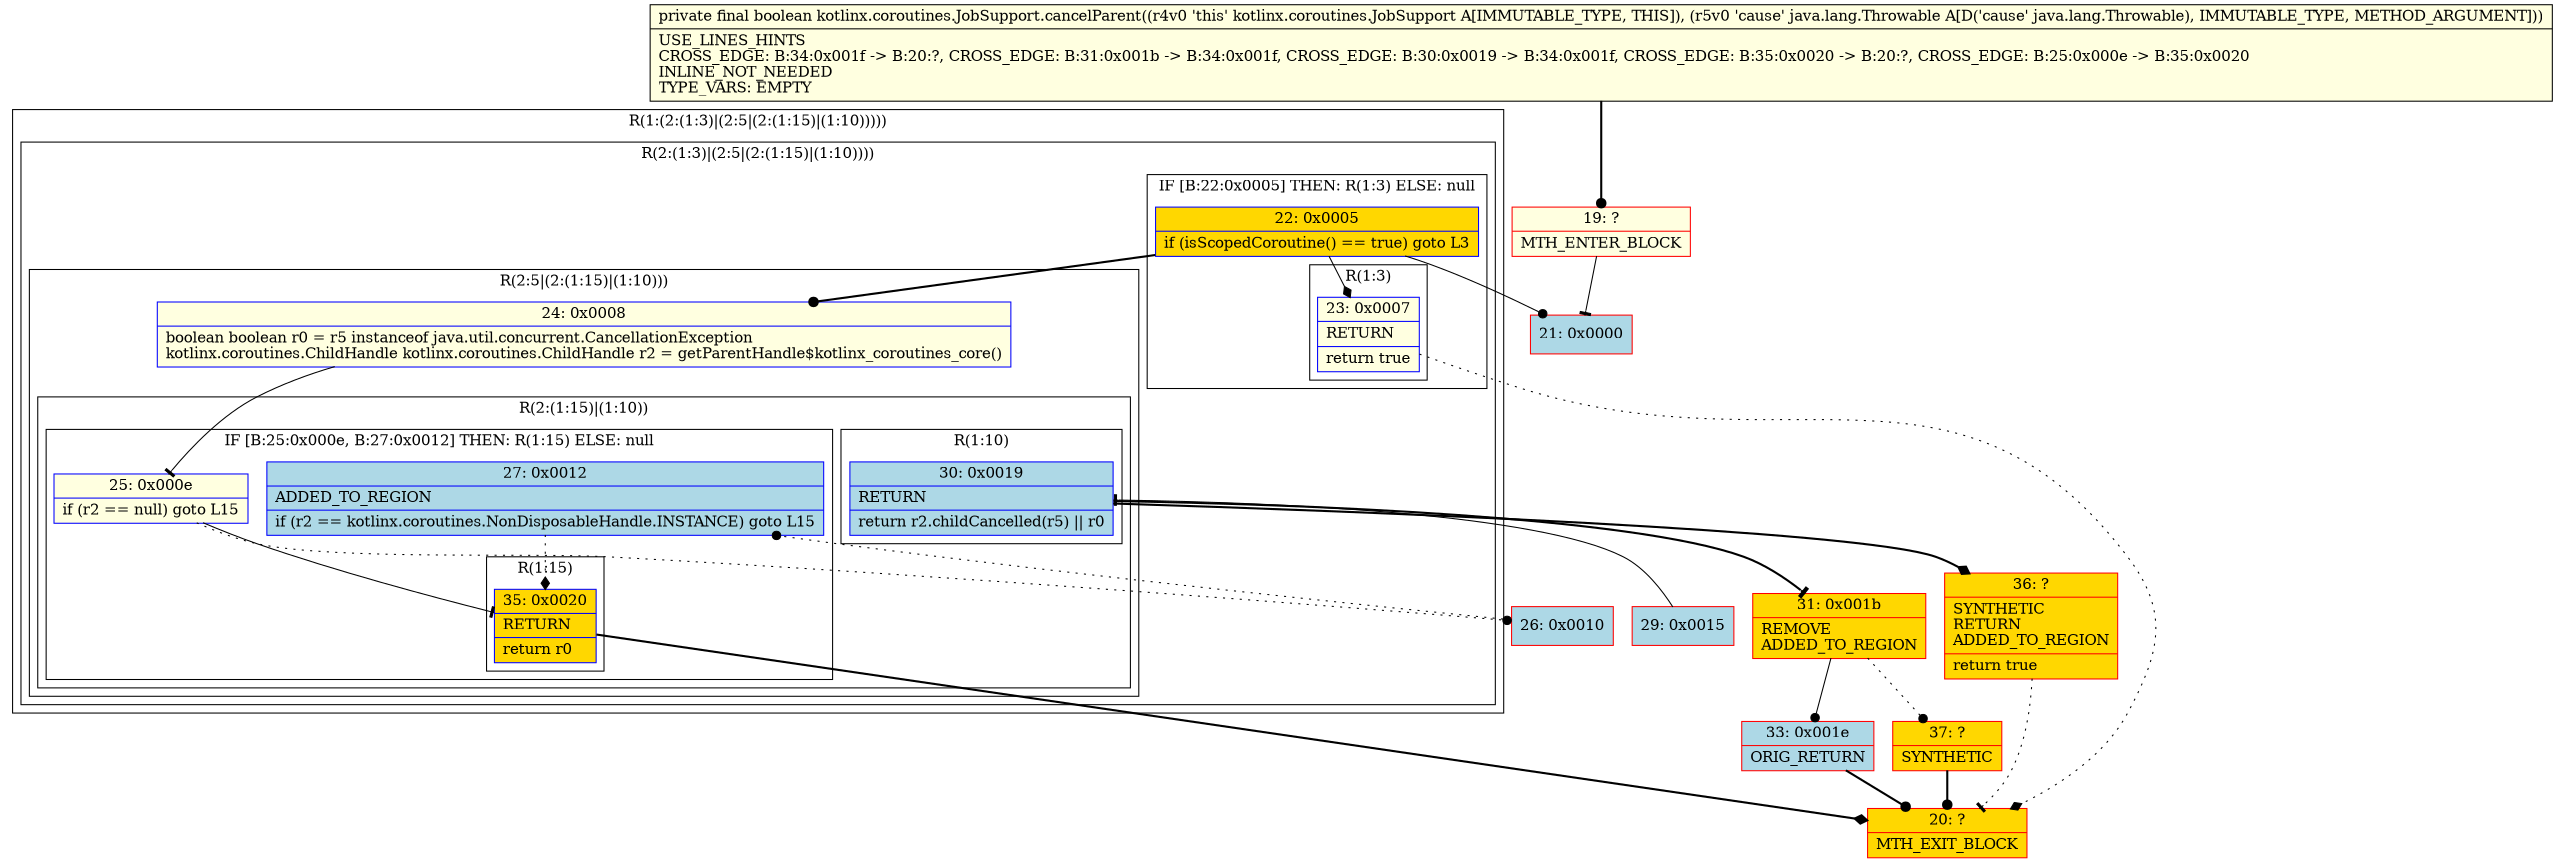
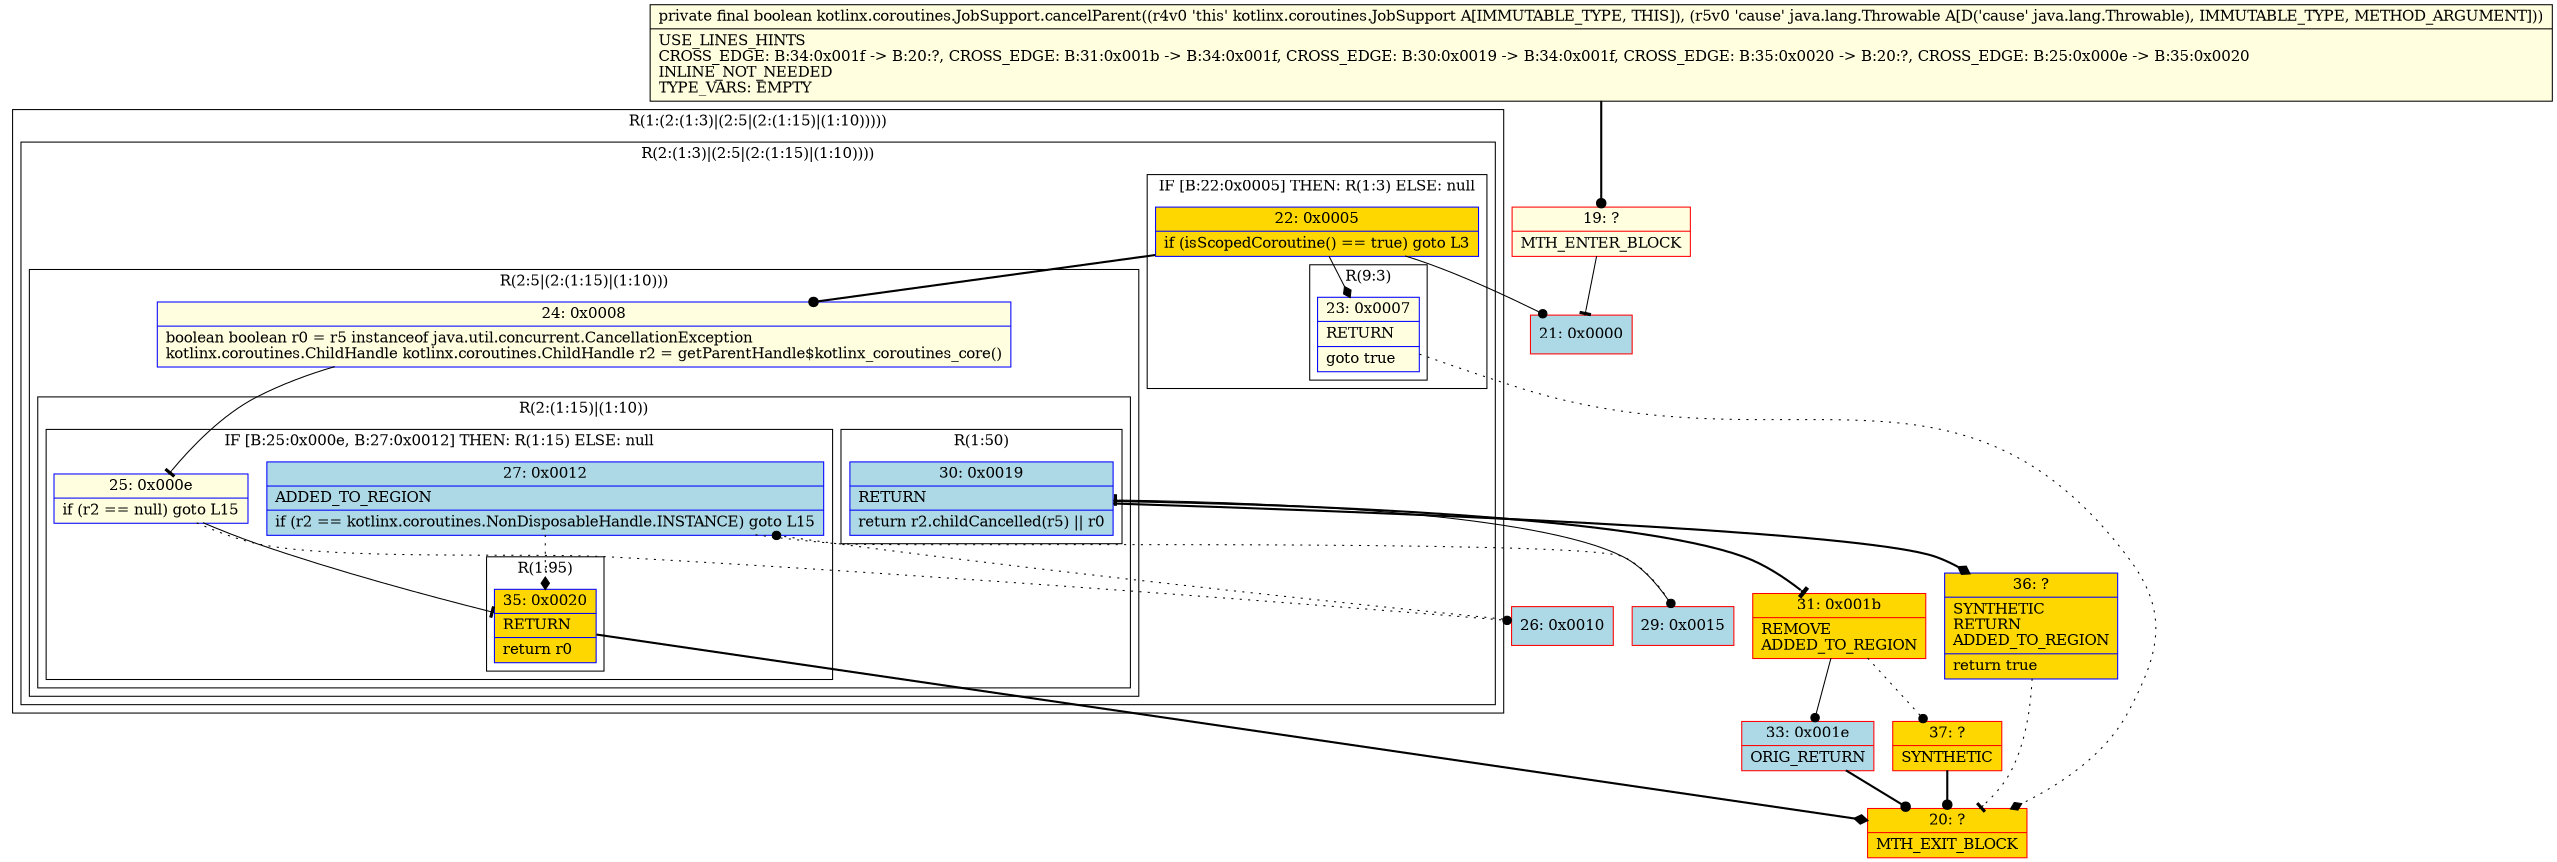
(1368, 277) -> (1368, 277)
(1368, 359) -> (1361, 359)
(982, 441) -> (982, 441)
none -> (1221, 545)
(545, 569) -> (545, 569)
(2031, 626) -> (2031, 626)
